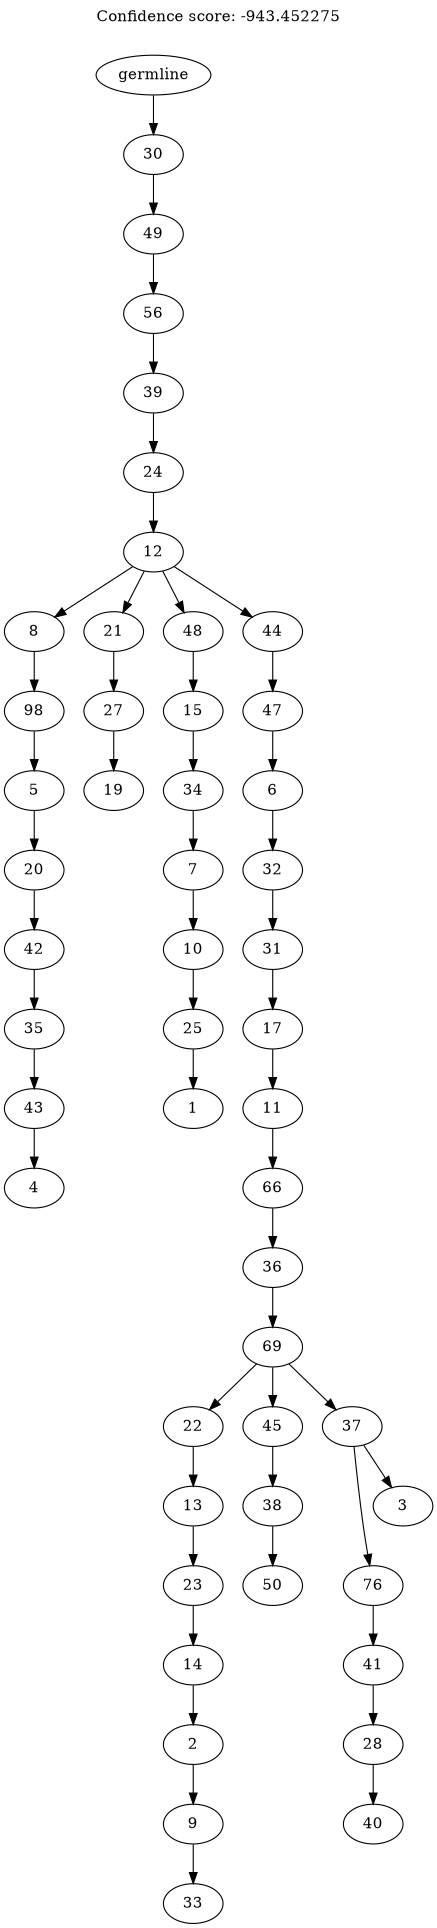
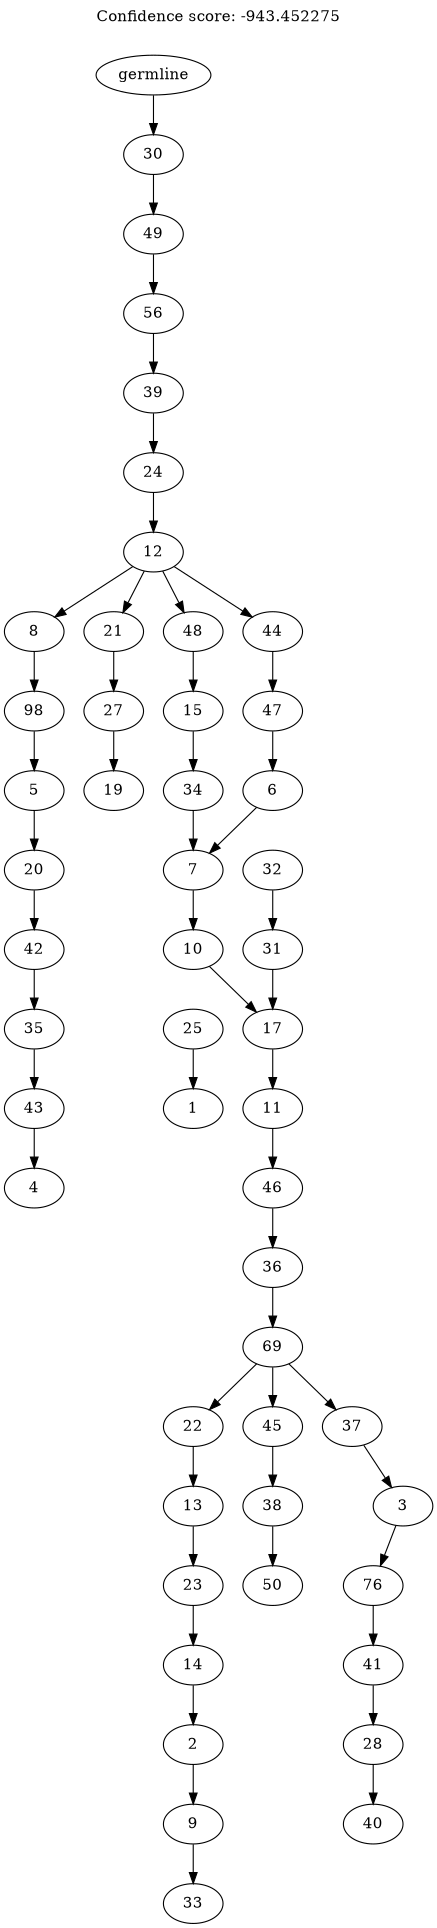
(273, 825) -> (237, 826)
(193, 984) -> (229, 985)
(273, 1188) -> (273, 1188)
(360, 1501) -> (390, 1540)
